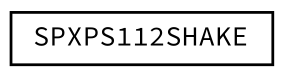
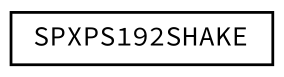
(142, 39) -> (142, 39)
